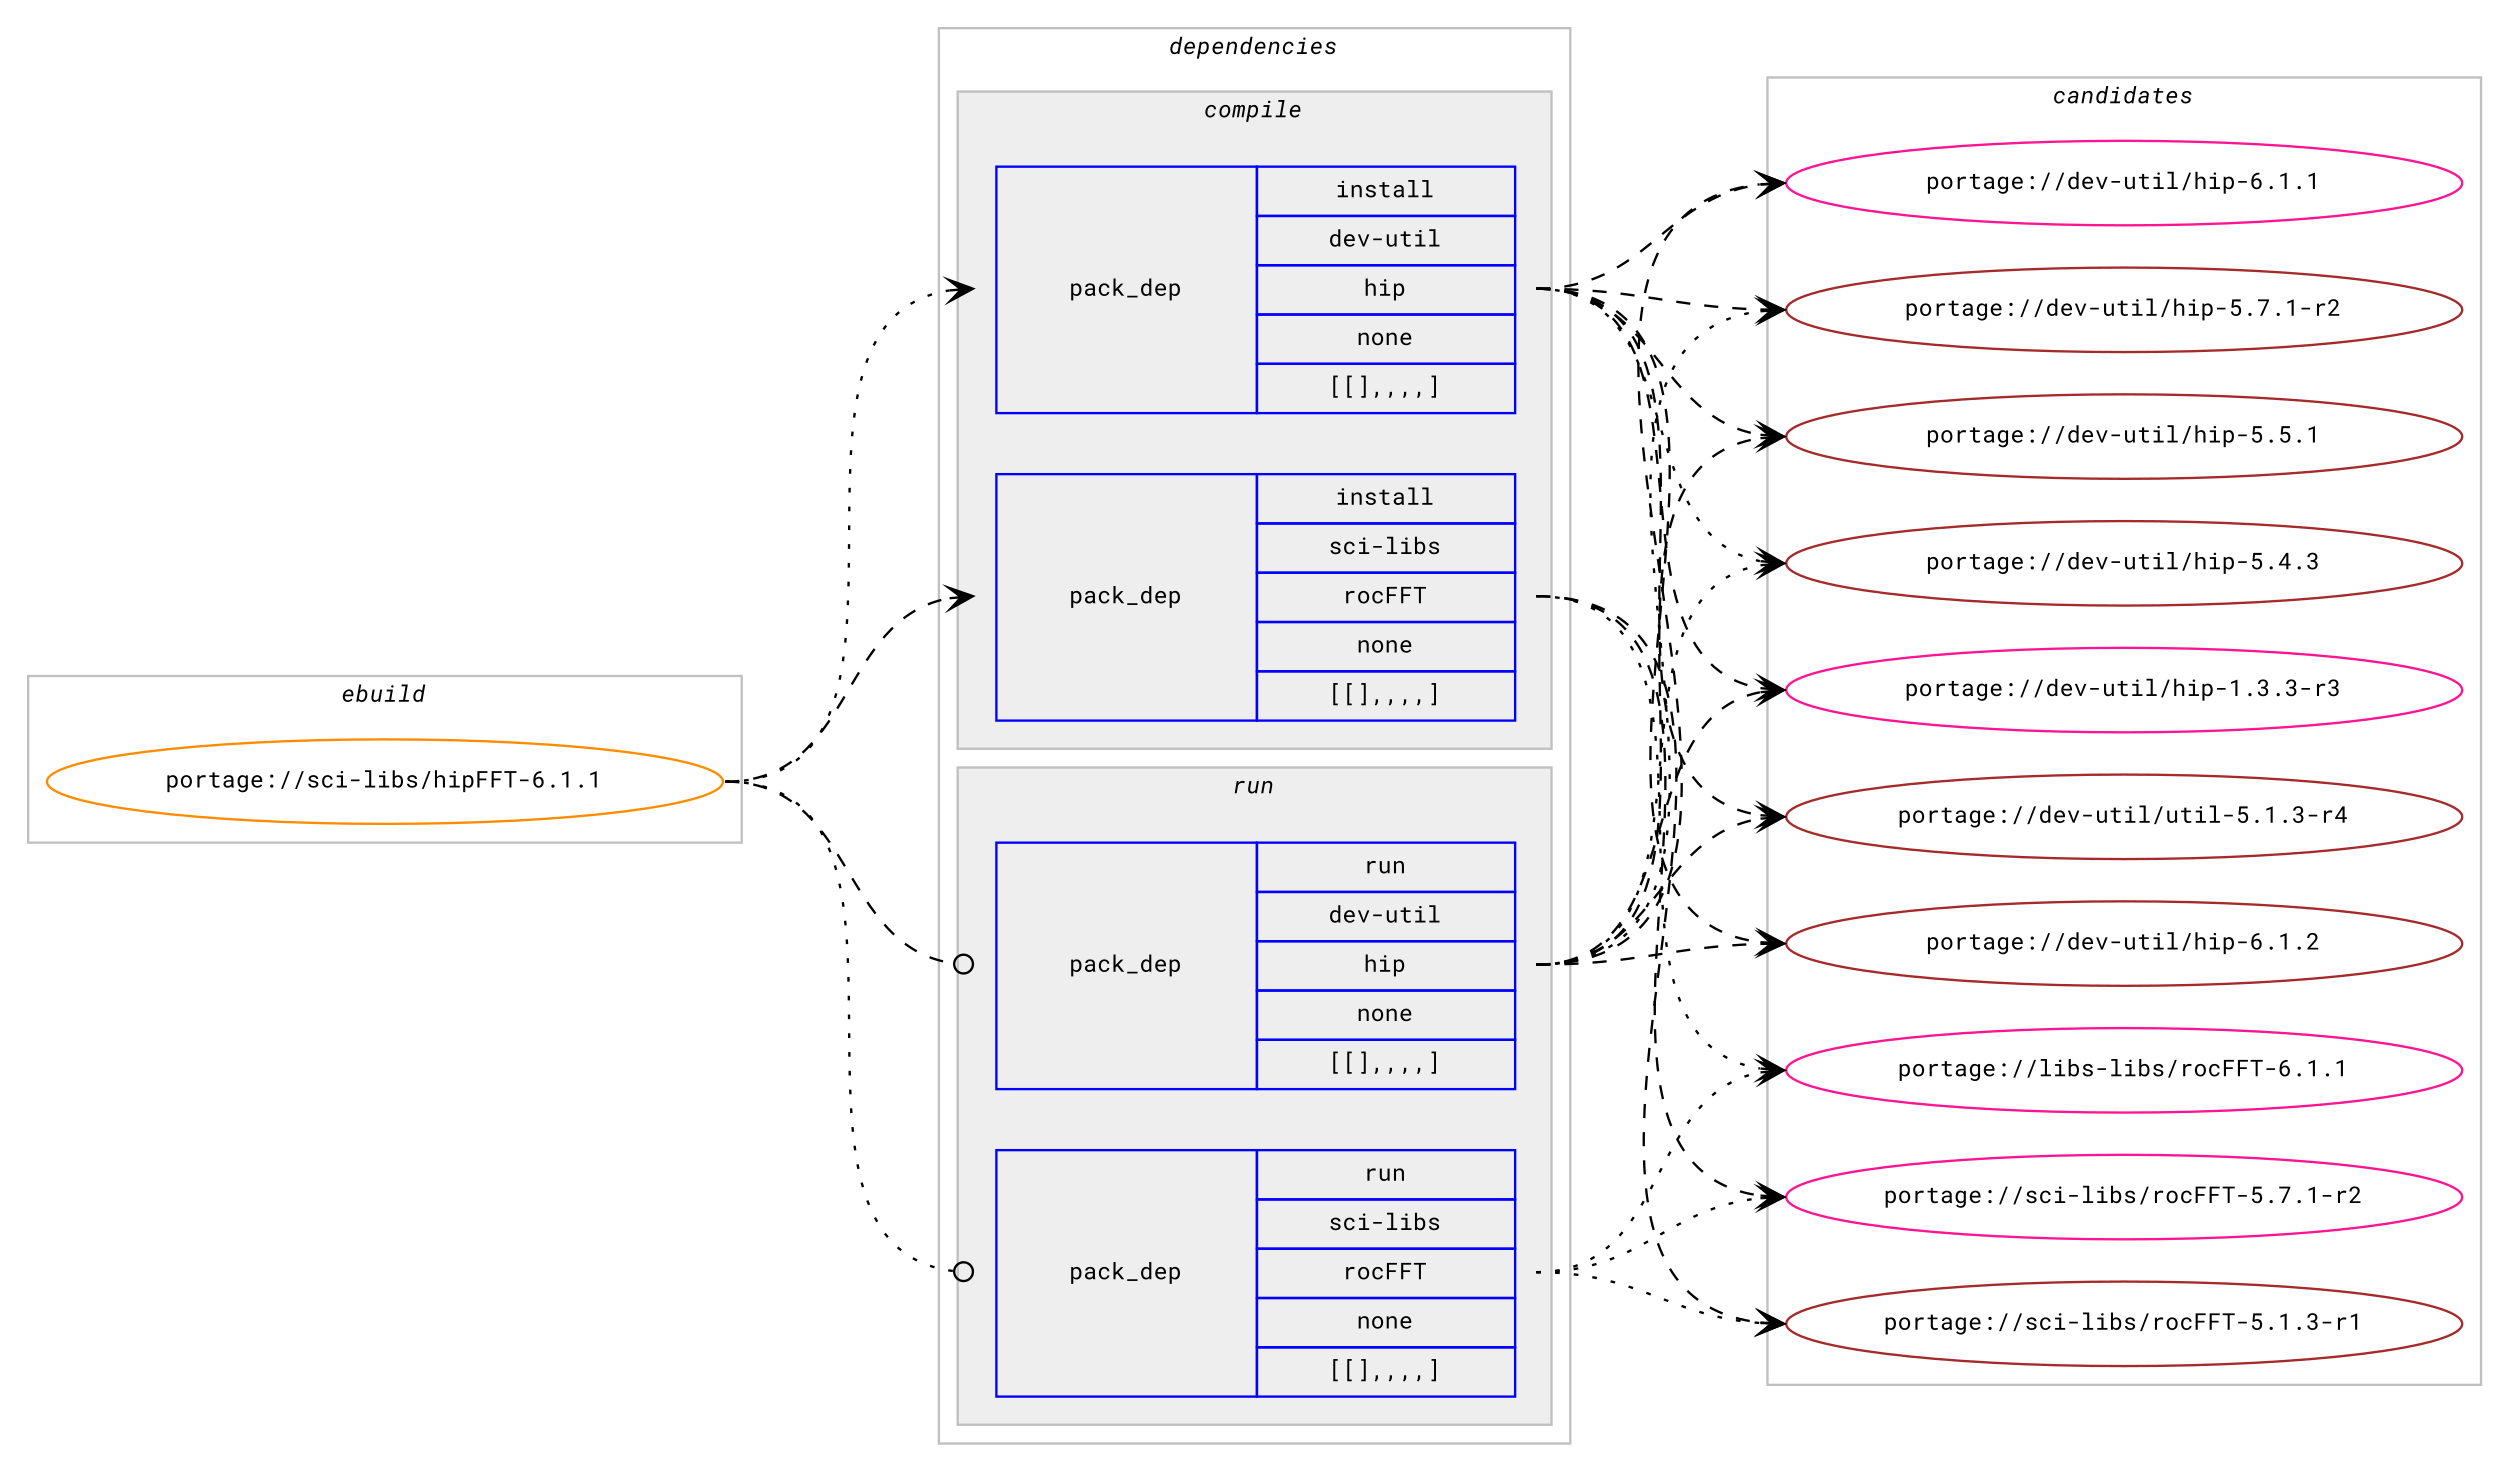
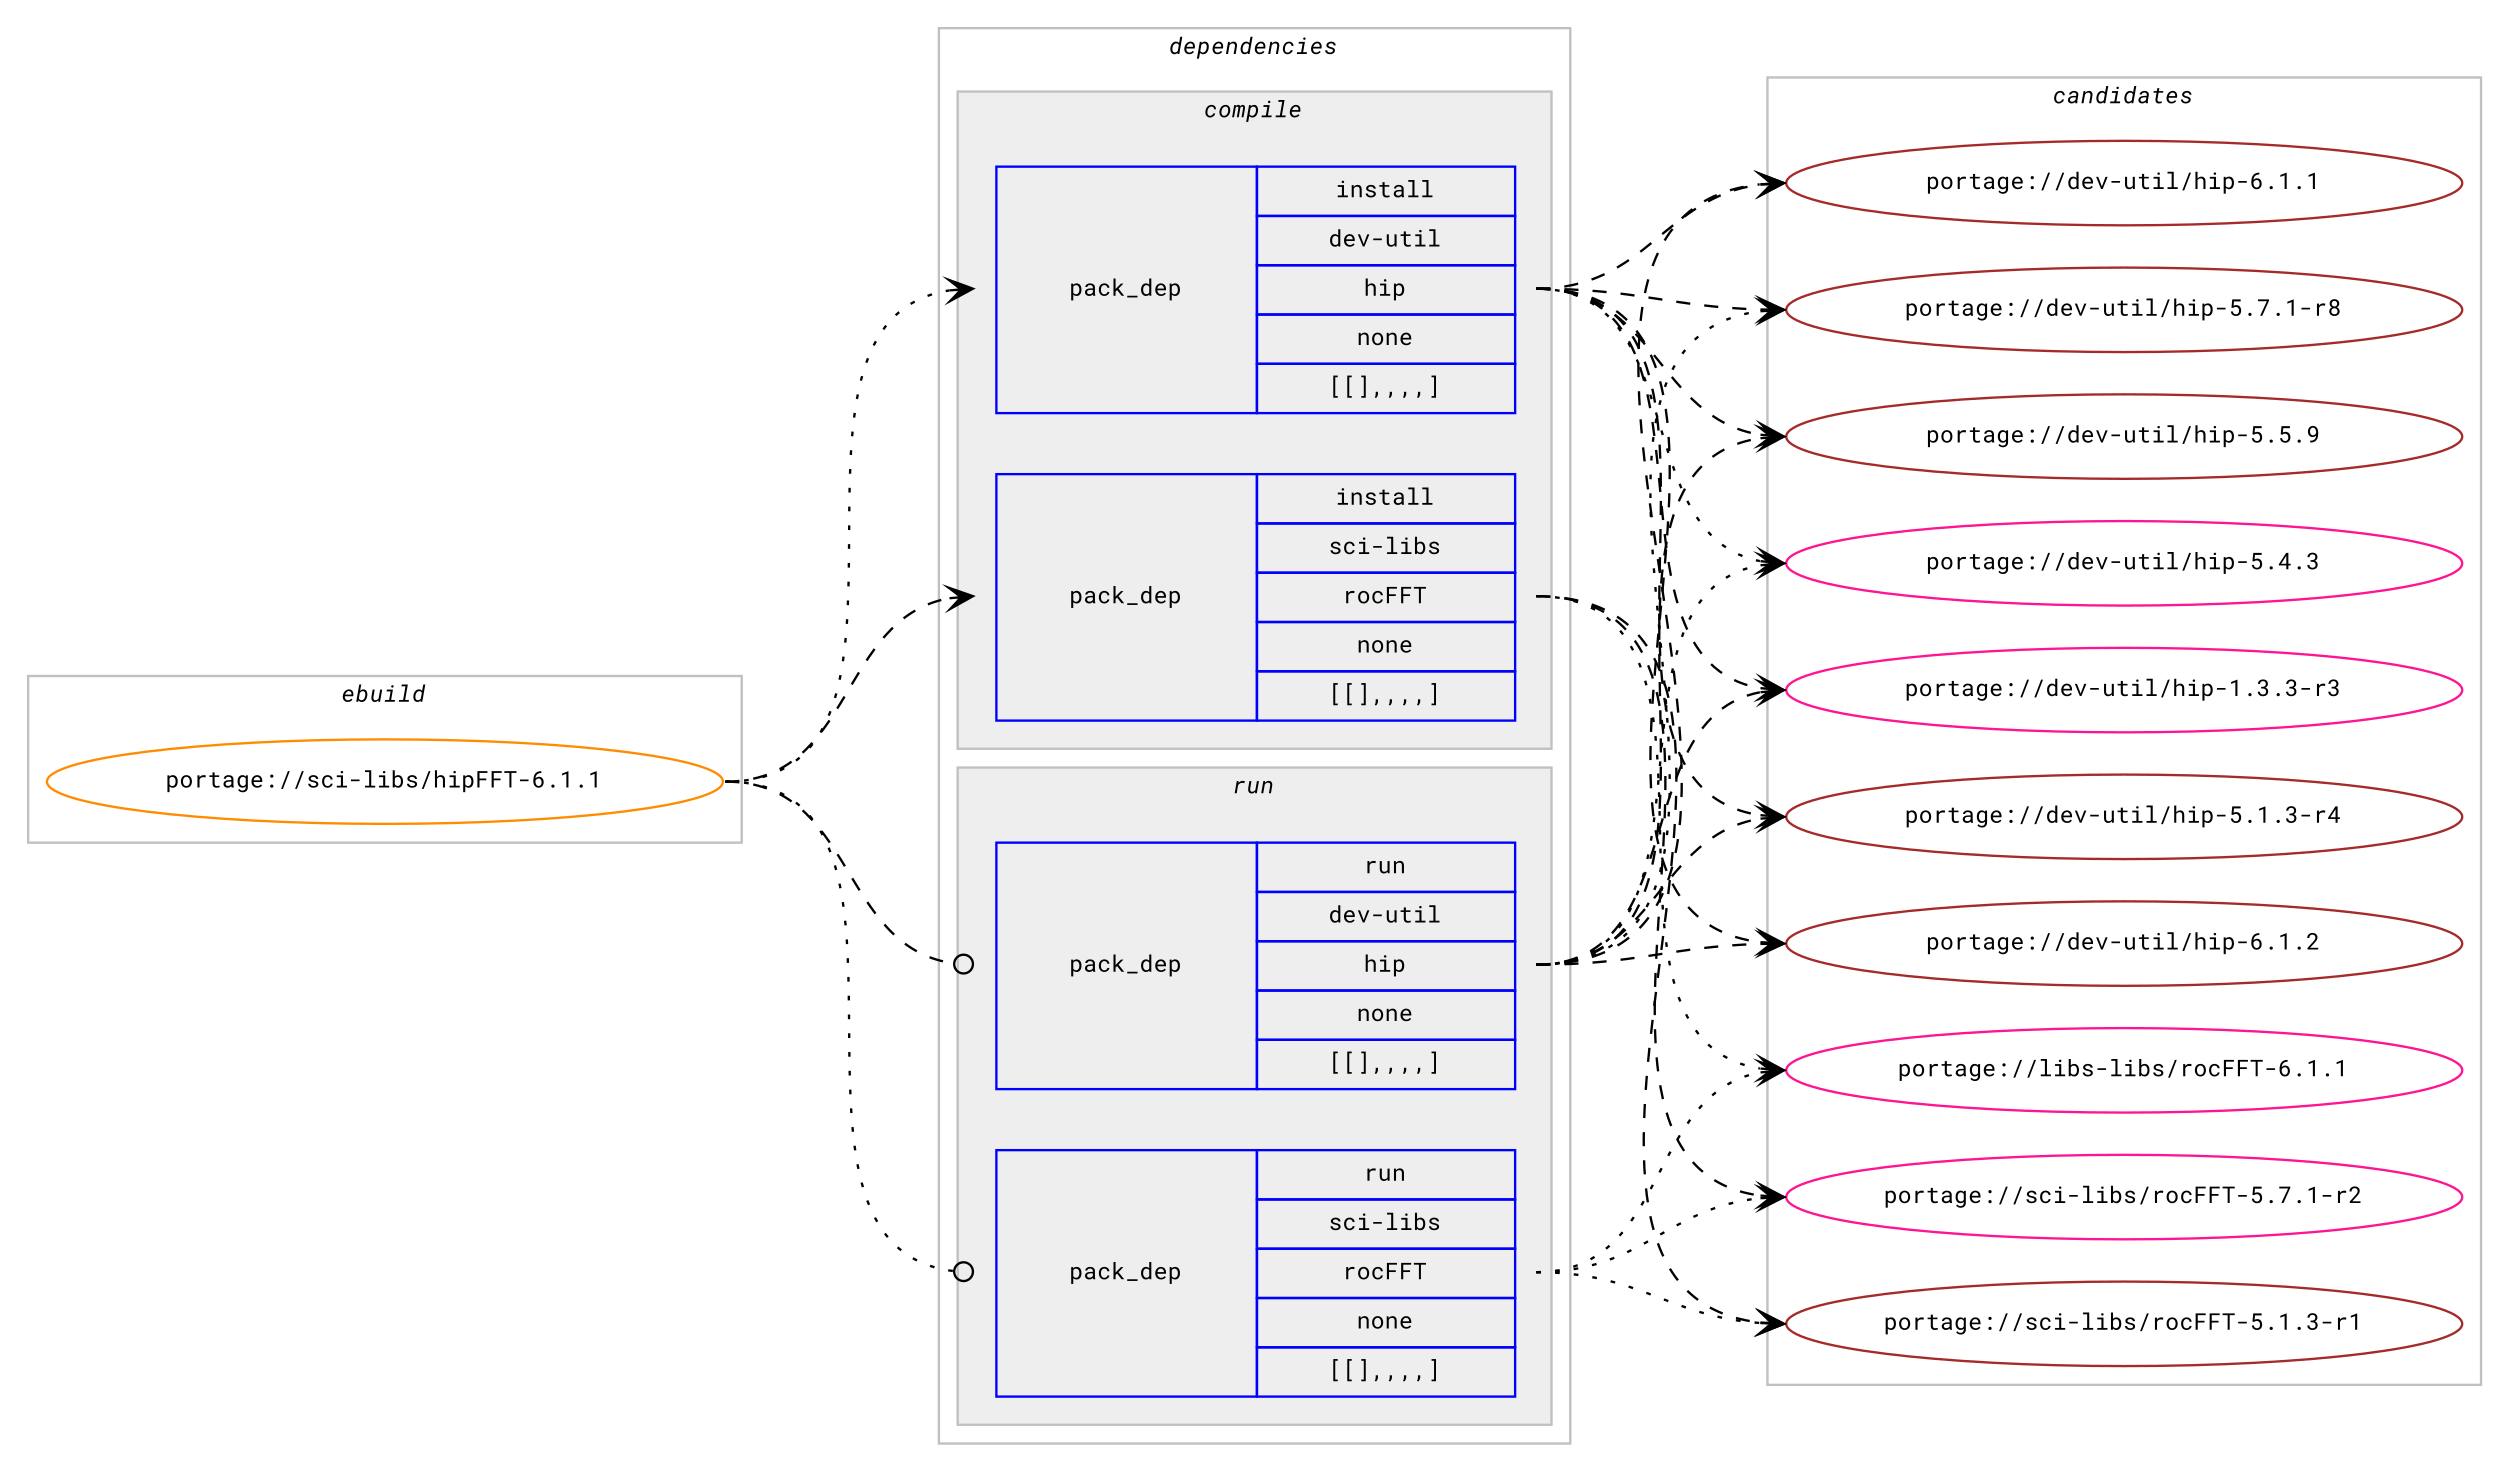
(2124, 183) -> (2124, 183)
(2124, 310) -> (2124, 310)
(2124, 437) -> (2124, 437)
(2124, 563) -> (2124, 563)
(2124, 817) -> (2124, 817)
